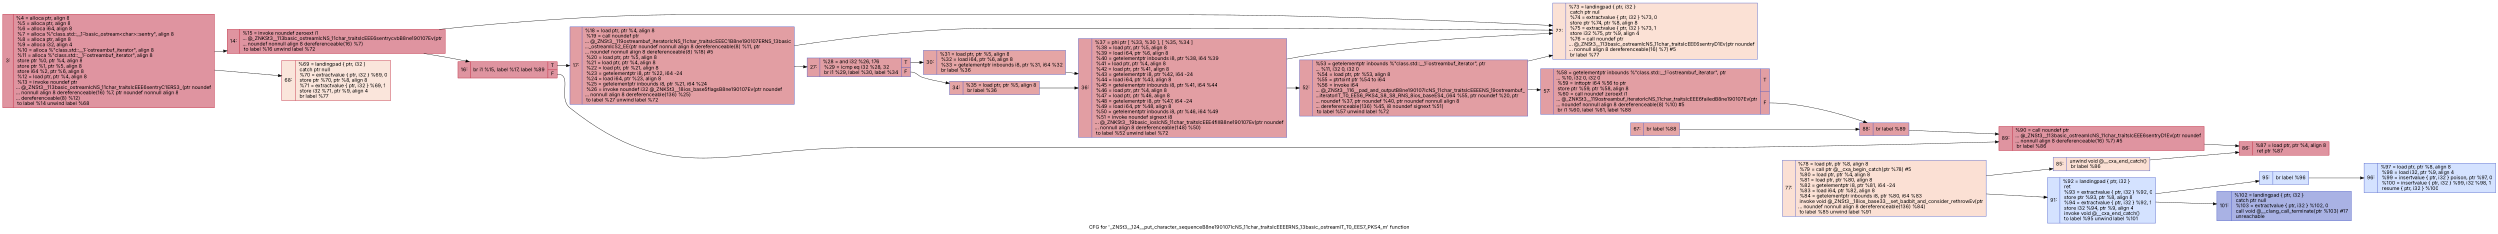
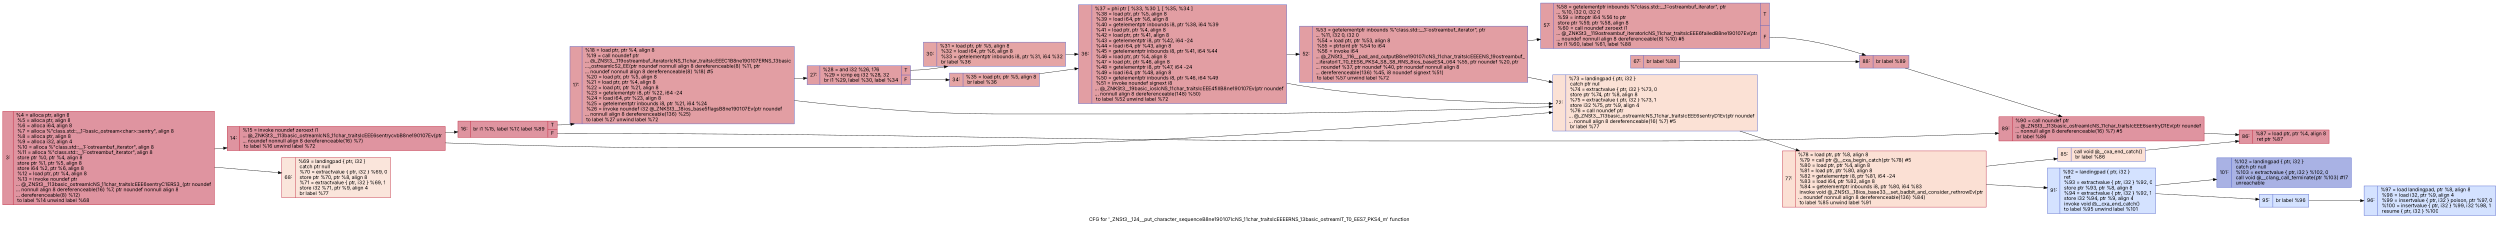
none -> (1774, 142)
(2108, 161) -> (2108, 152)
(2416, 167) -> (2426, 190)
(1884, 188) -> (1884, 179)
